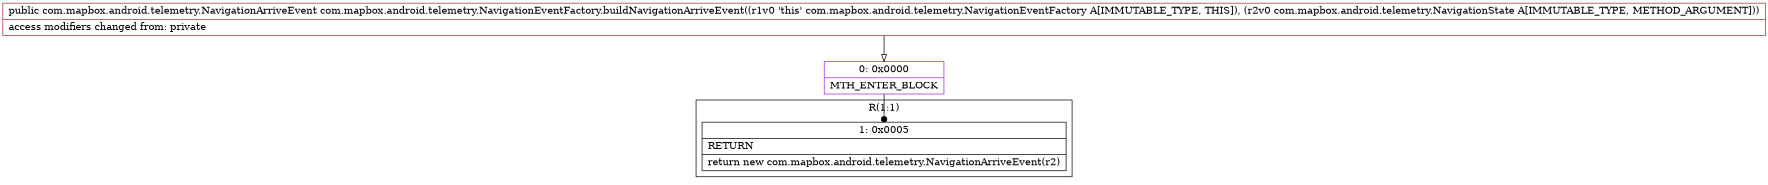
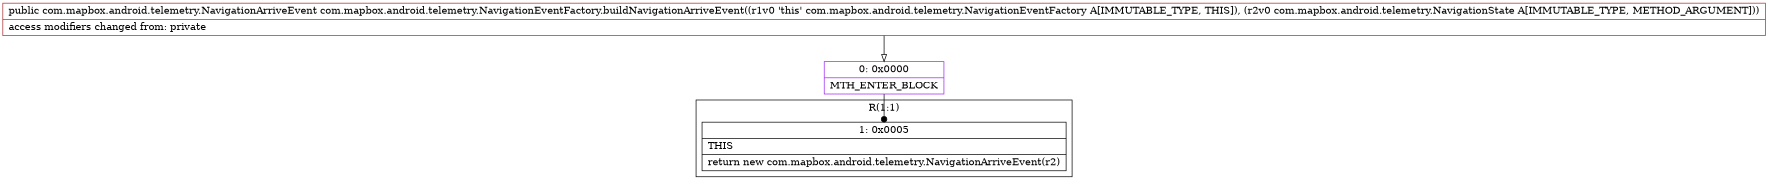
(731, 146) -> (721, 146)
